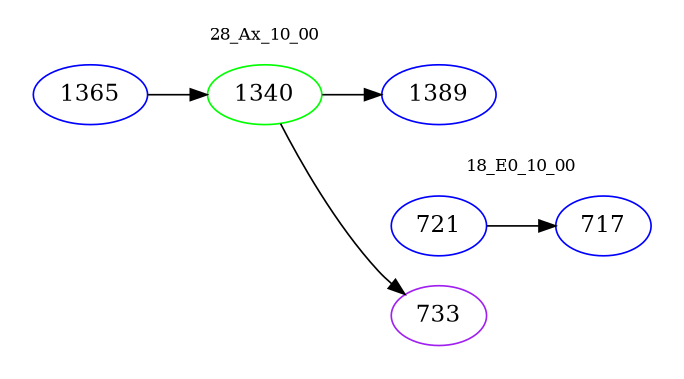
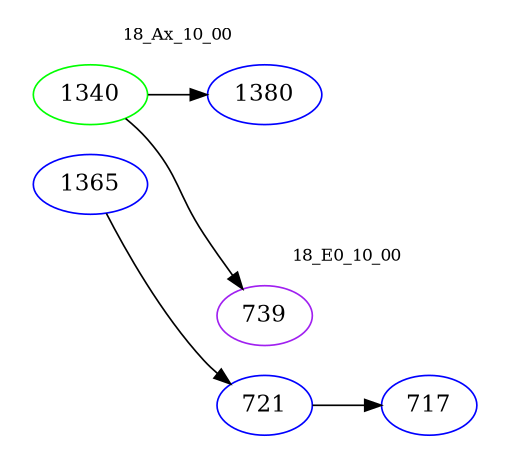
(265, 36) -> (178, 36)
(169, 95) -> (156, 298)
(439, 95) -> (265, 95)
(439, 316) -> (265, 316)
